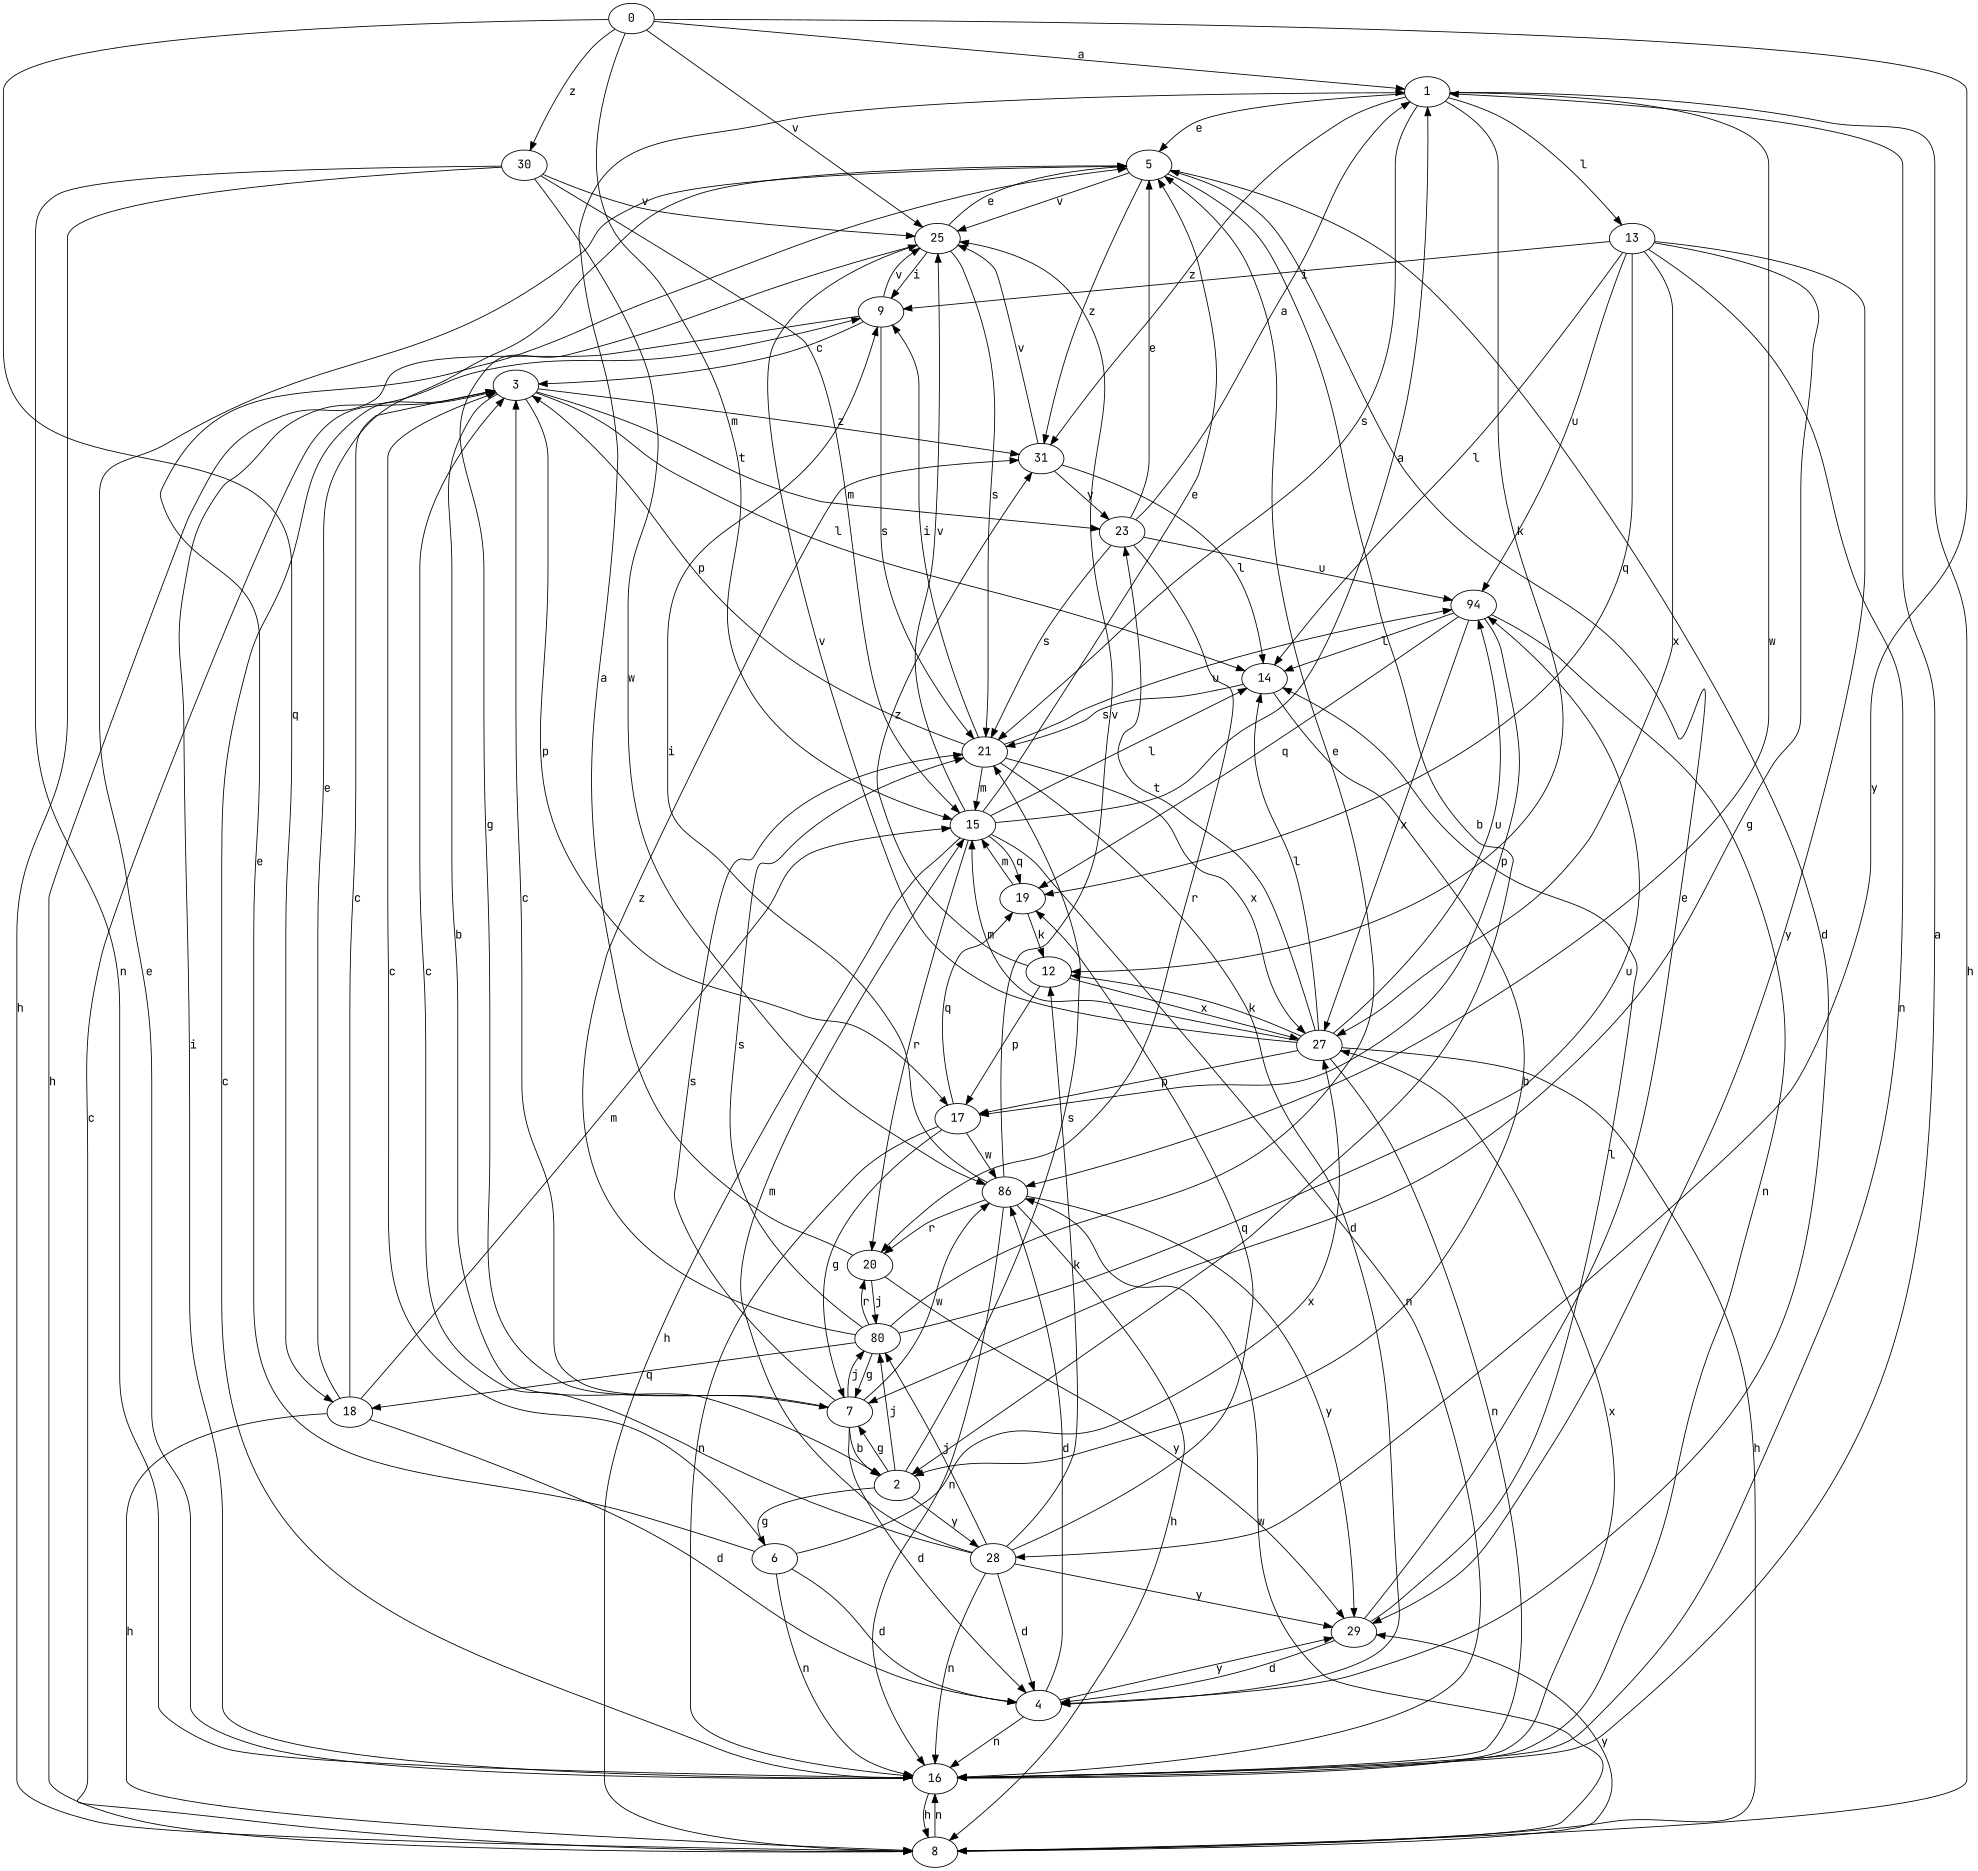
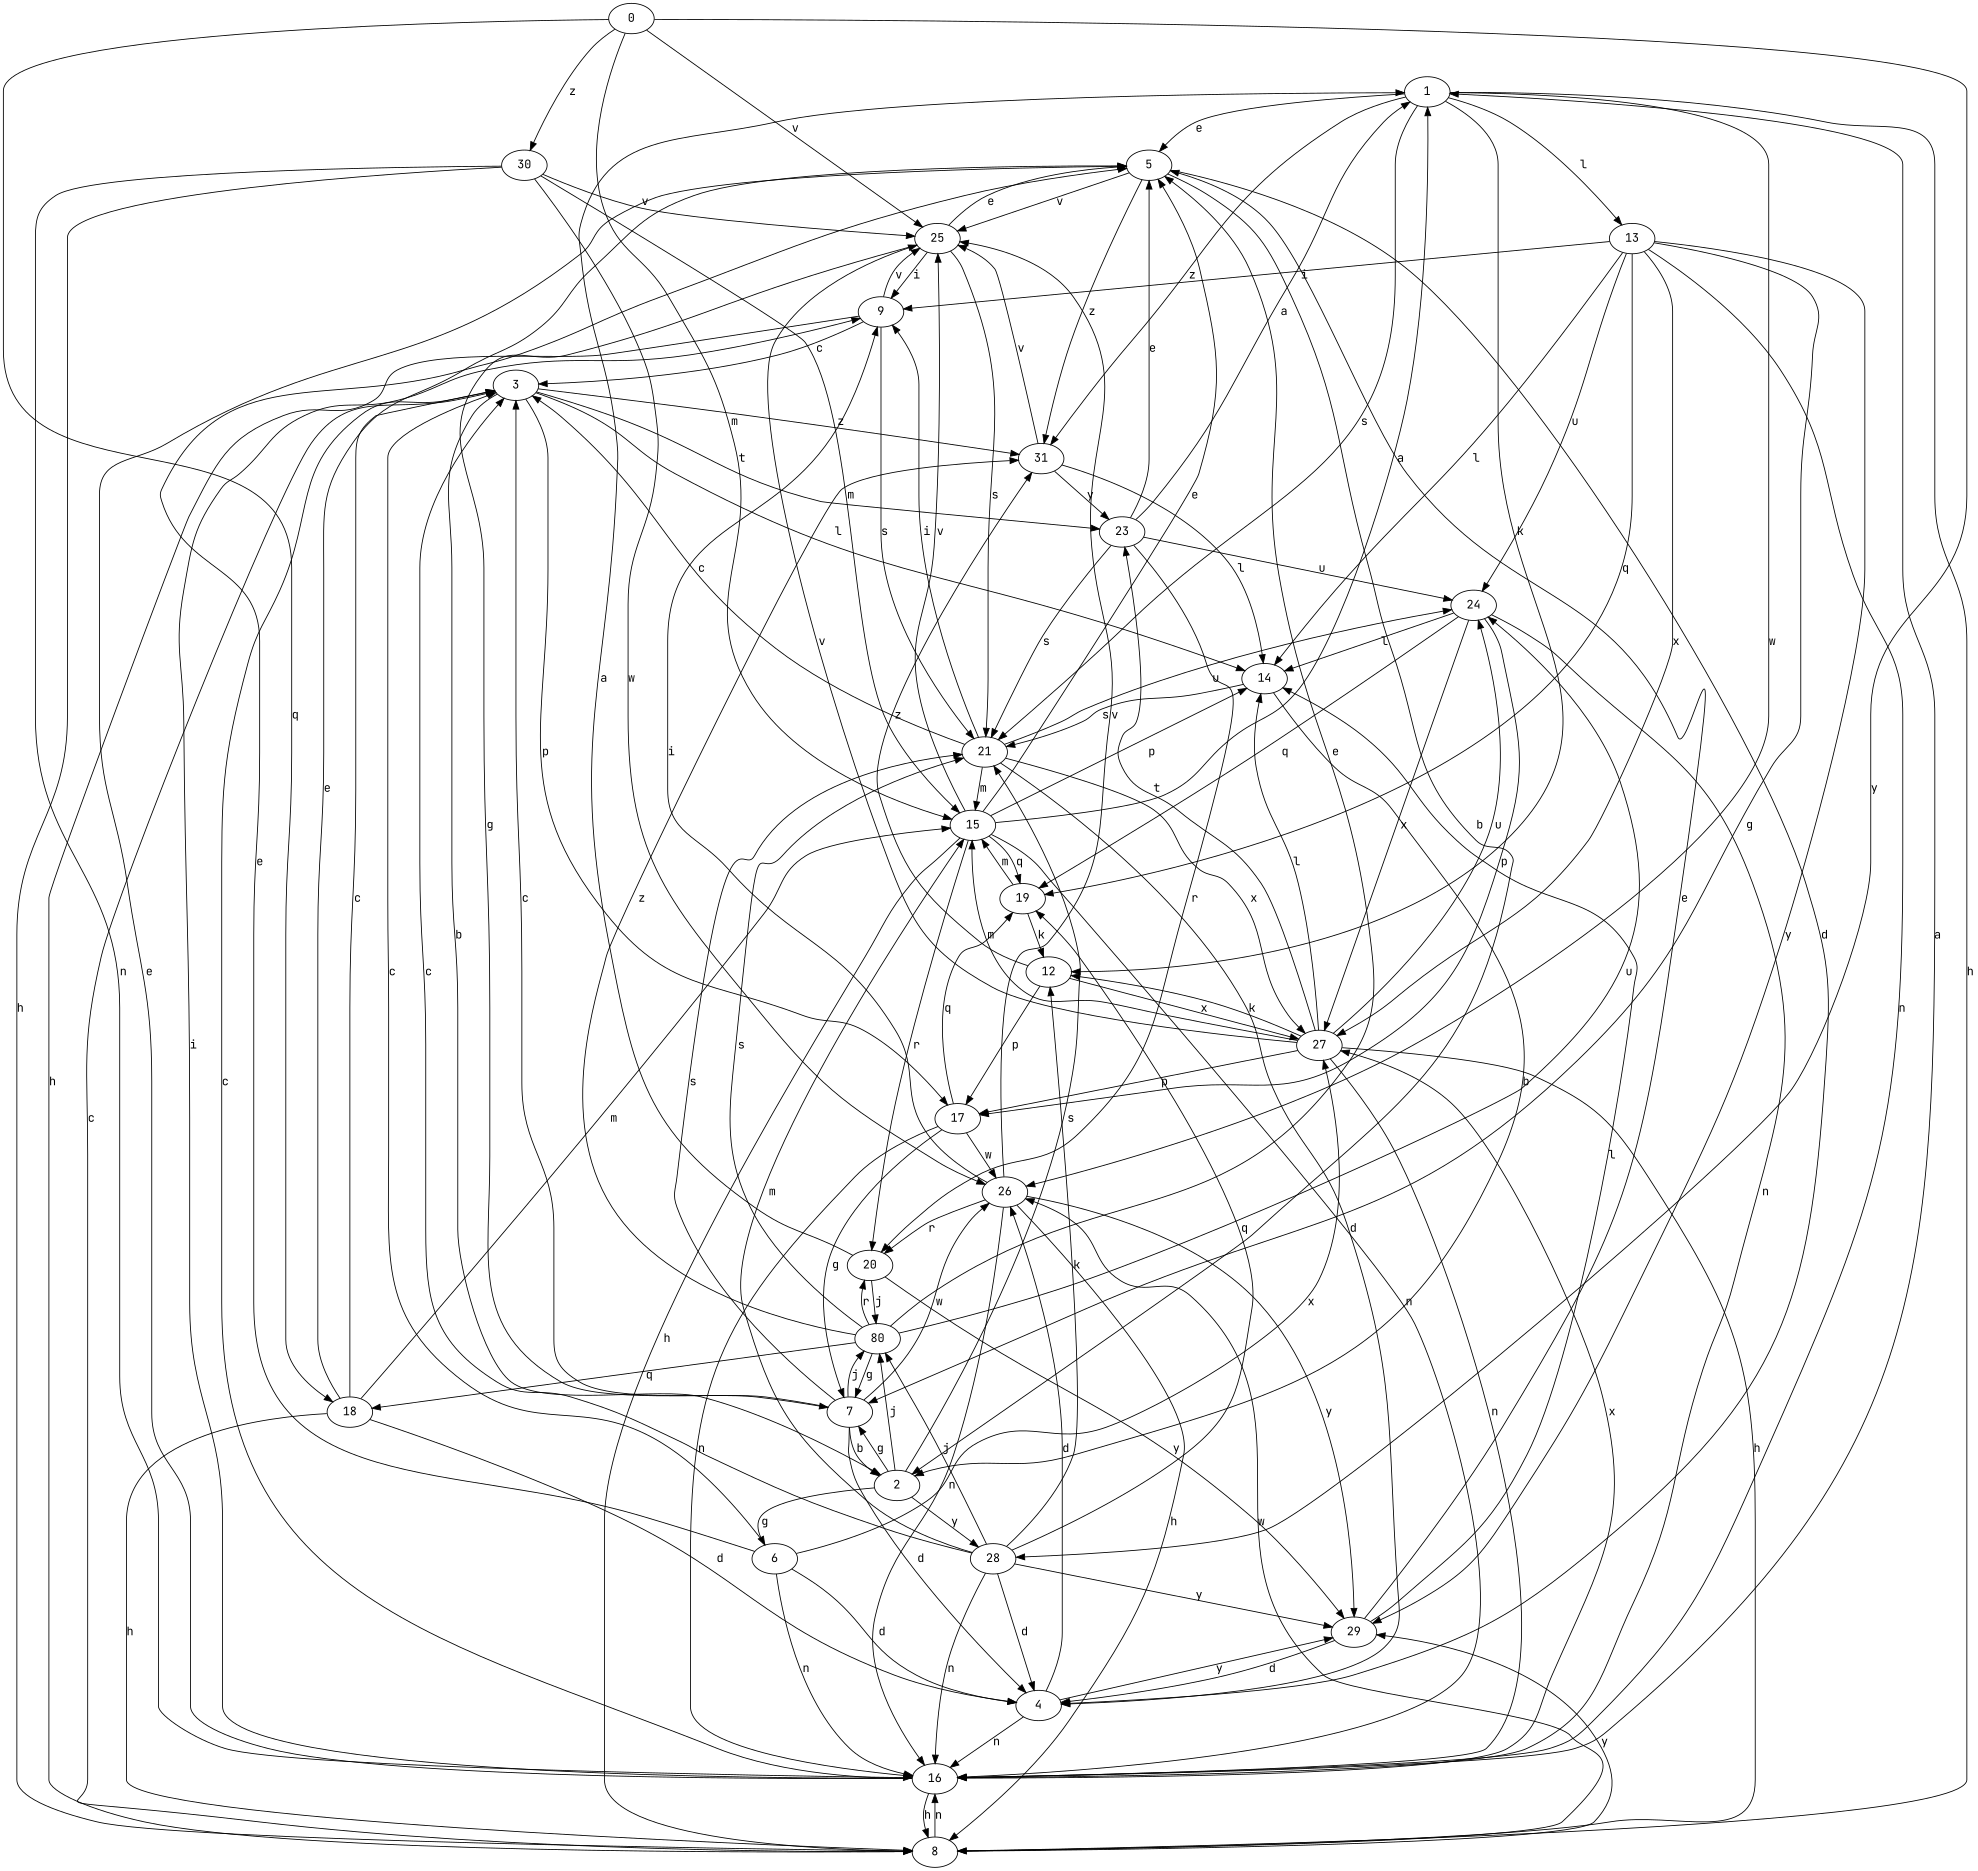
(1025, 55) -> none
(702, 569) -> (702, 569)
(1474, 605) -> (1474, 605)
(1152, 752) -> (1152, 752)
(1005, 1192) -> (1005, 1192)
